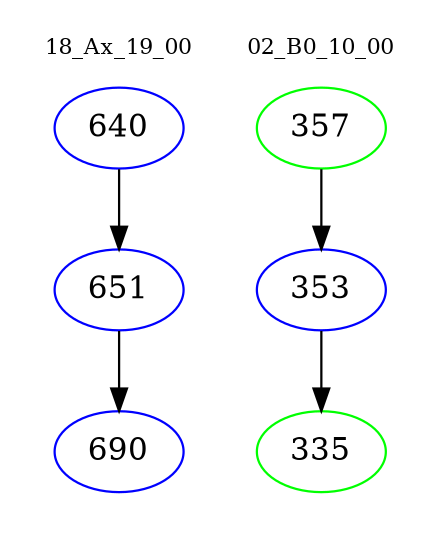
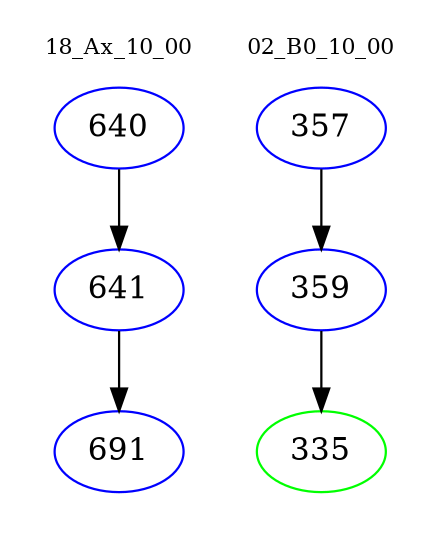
(119, 48) -> (119, 48)
(321, 128) -> (321, 128)
(119, 290) -> (119, 290)
(321, 290) -> (321, 290)
(119, 452) -> (119, 452)
